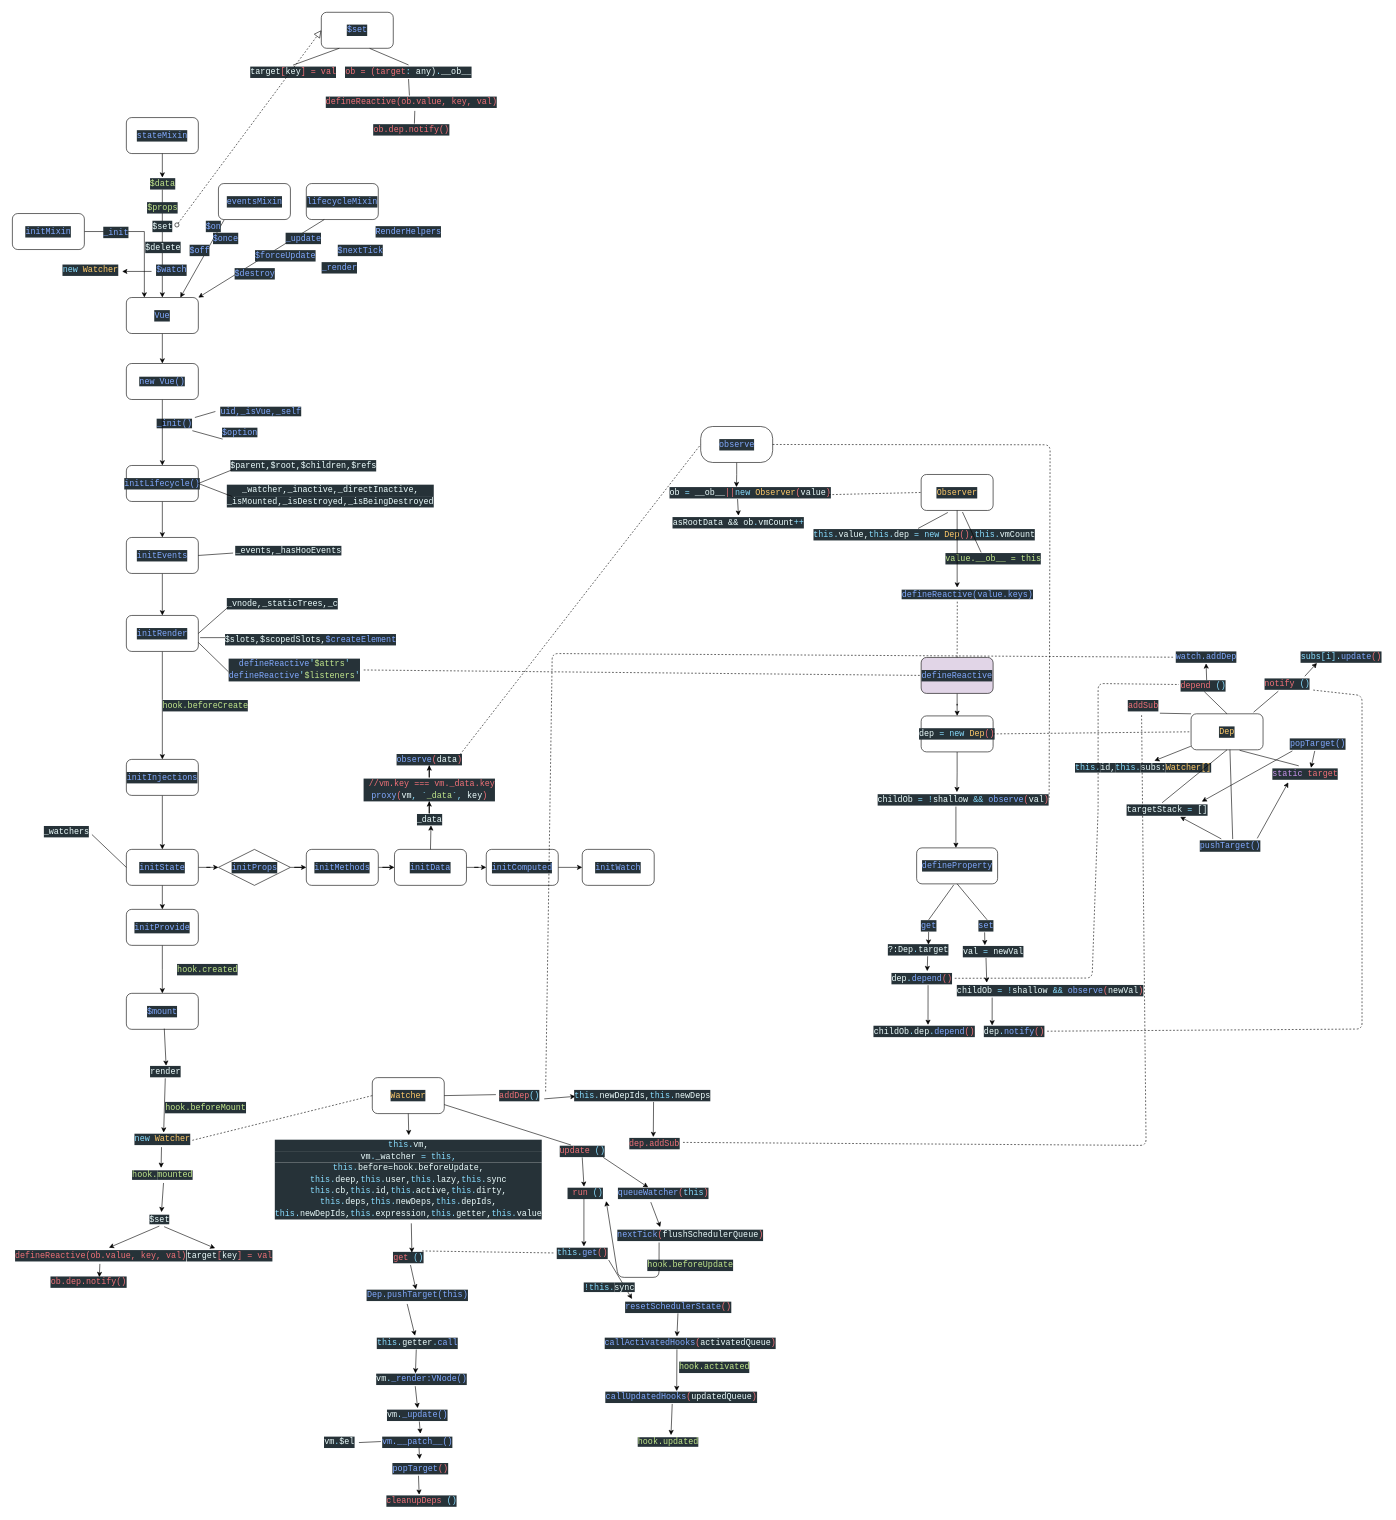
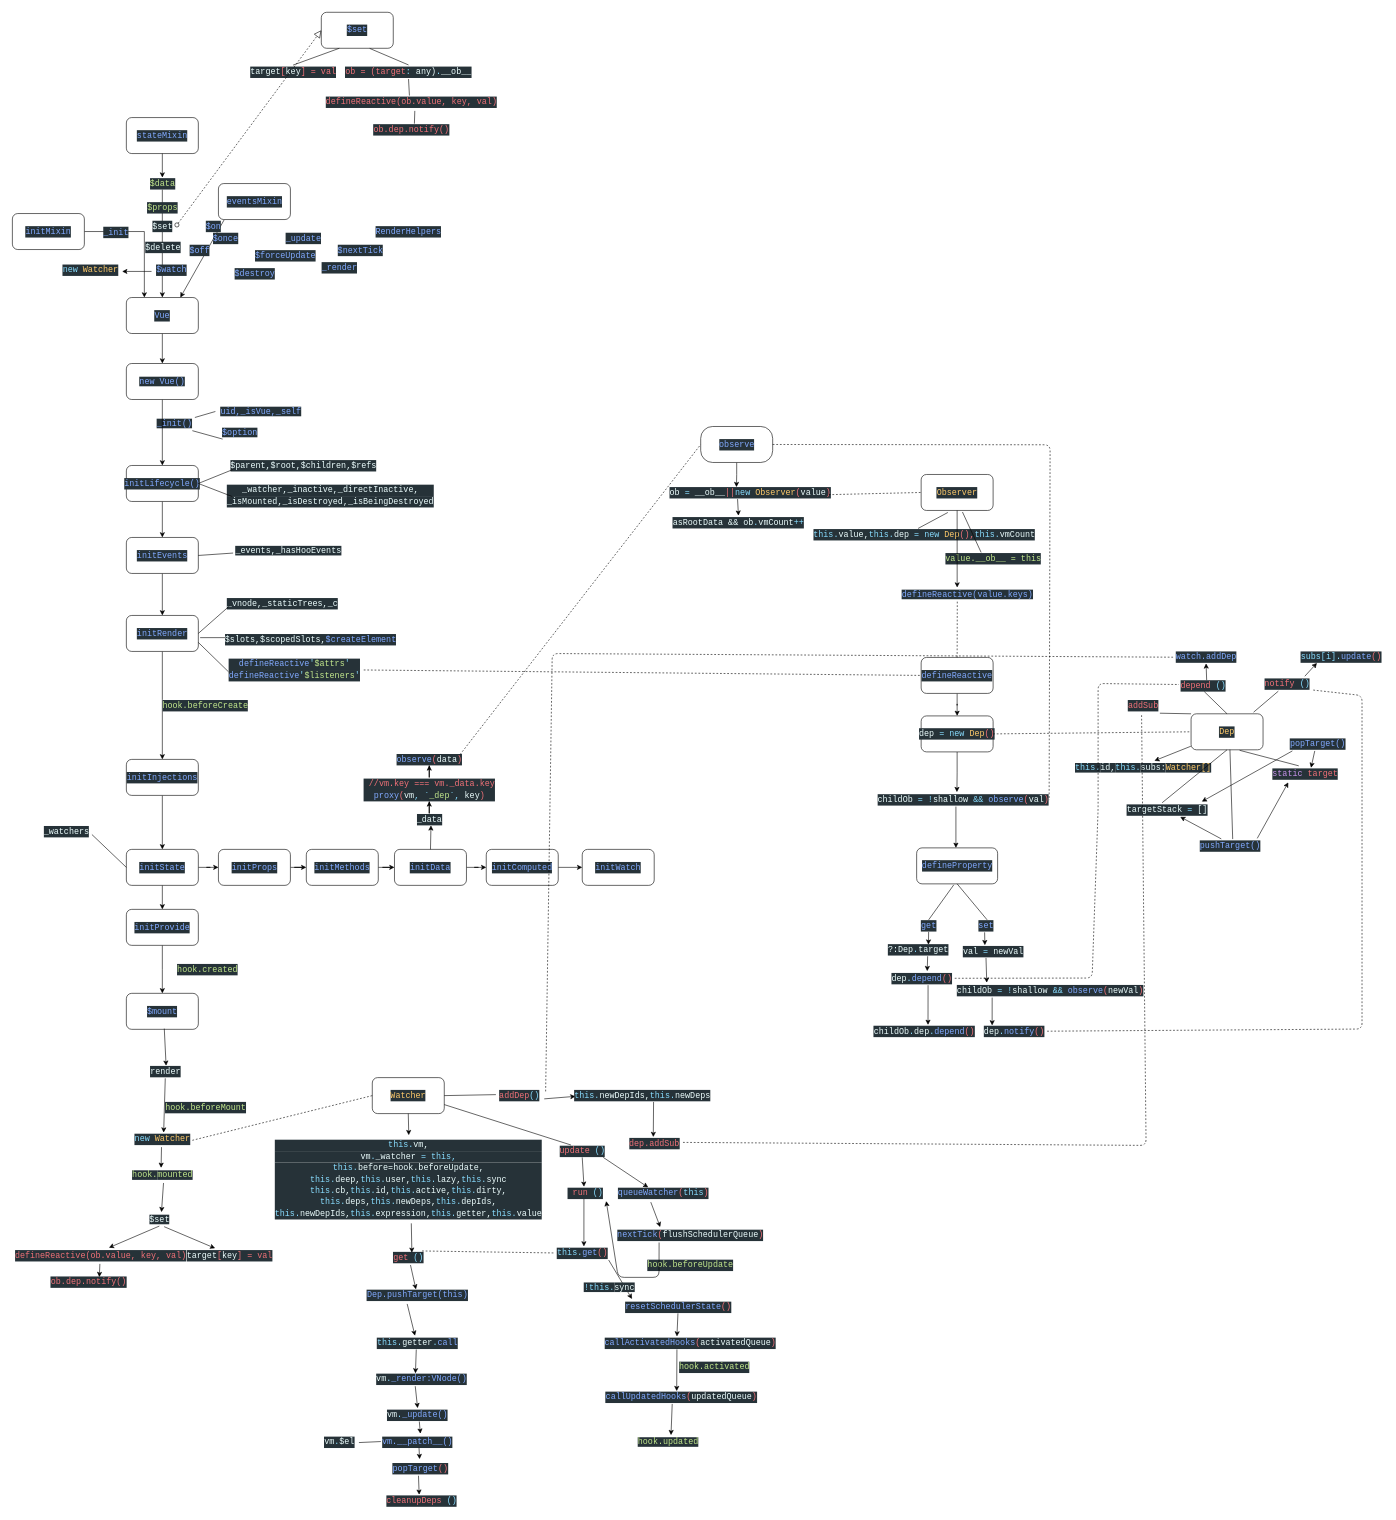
(342, 202) -> none
(218, 286) -> none
(957, 676) -> (957, 676)
(430, 790) -> (430, 790)
(254, 868) -> (254, 868)
